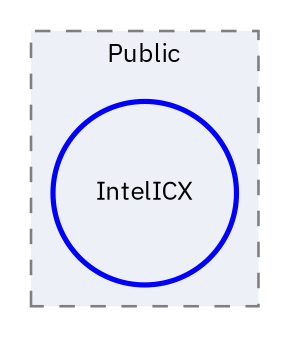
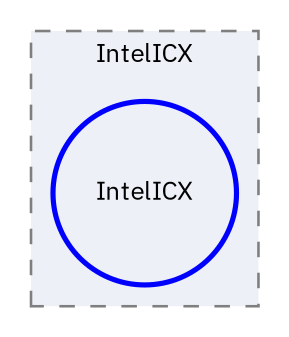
(145, 56) -> (145, 56)
